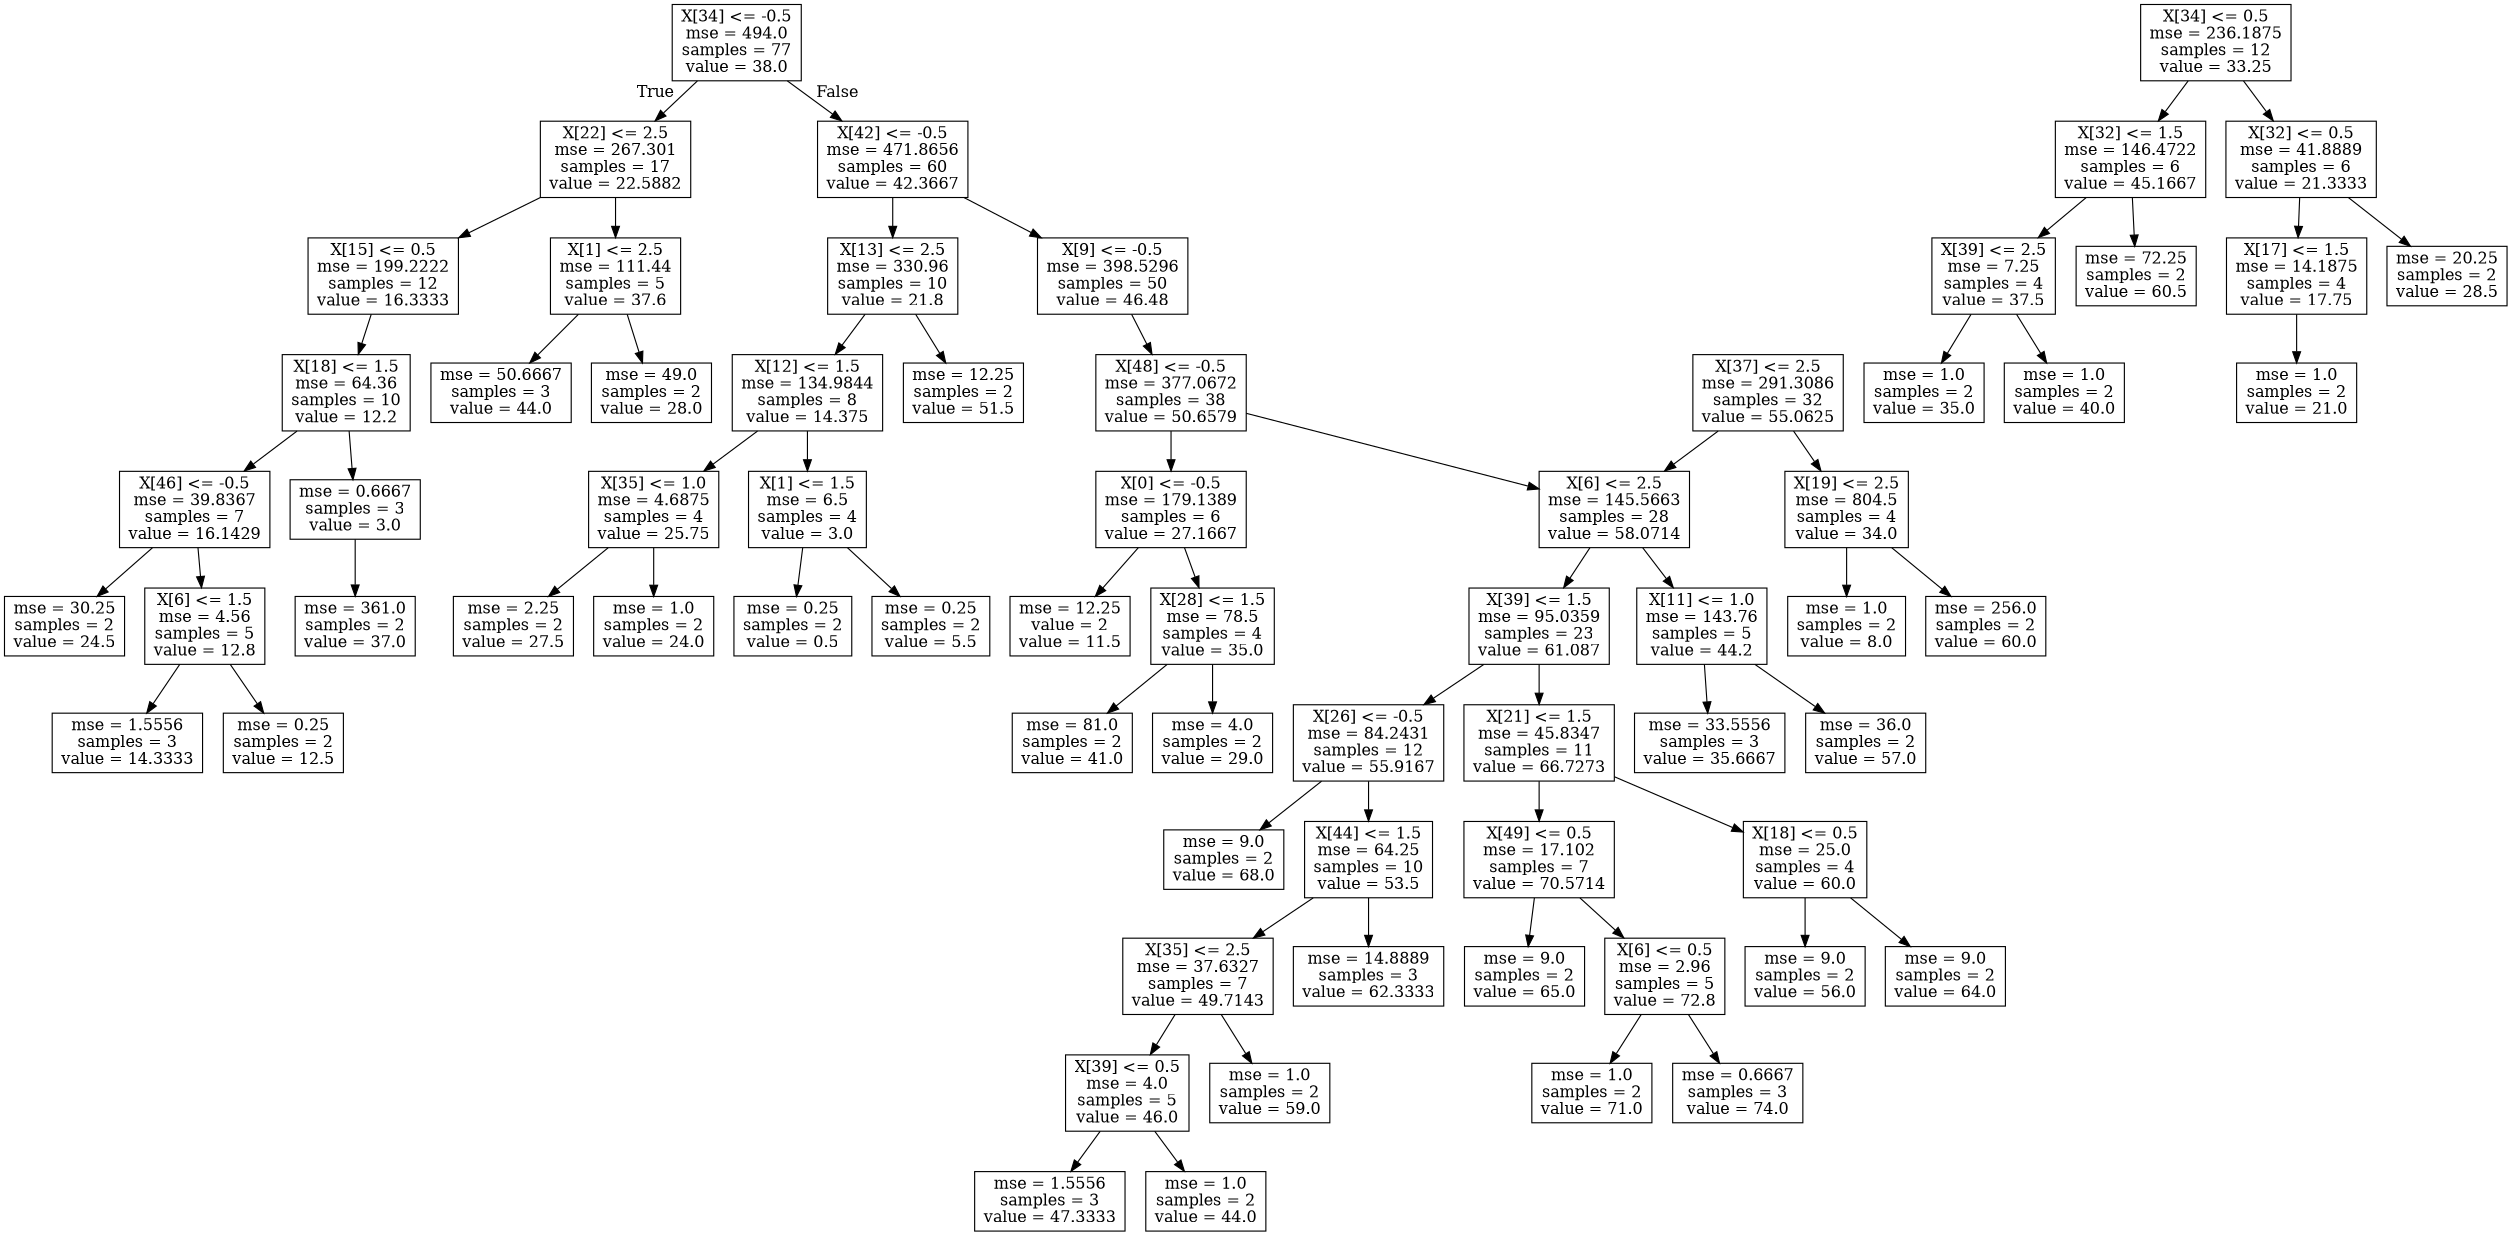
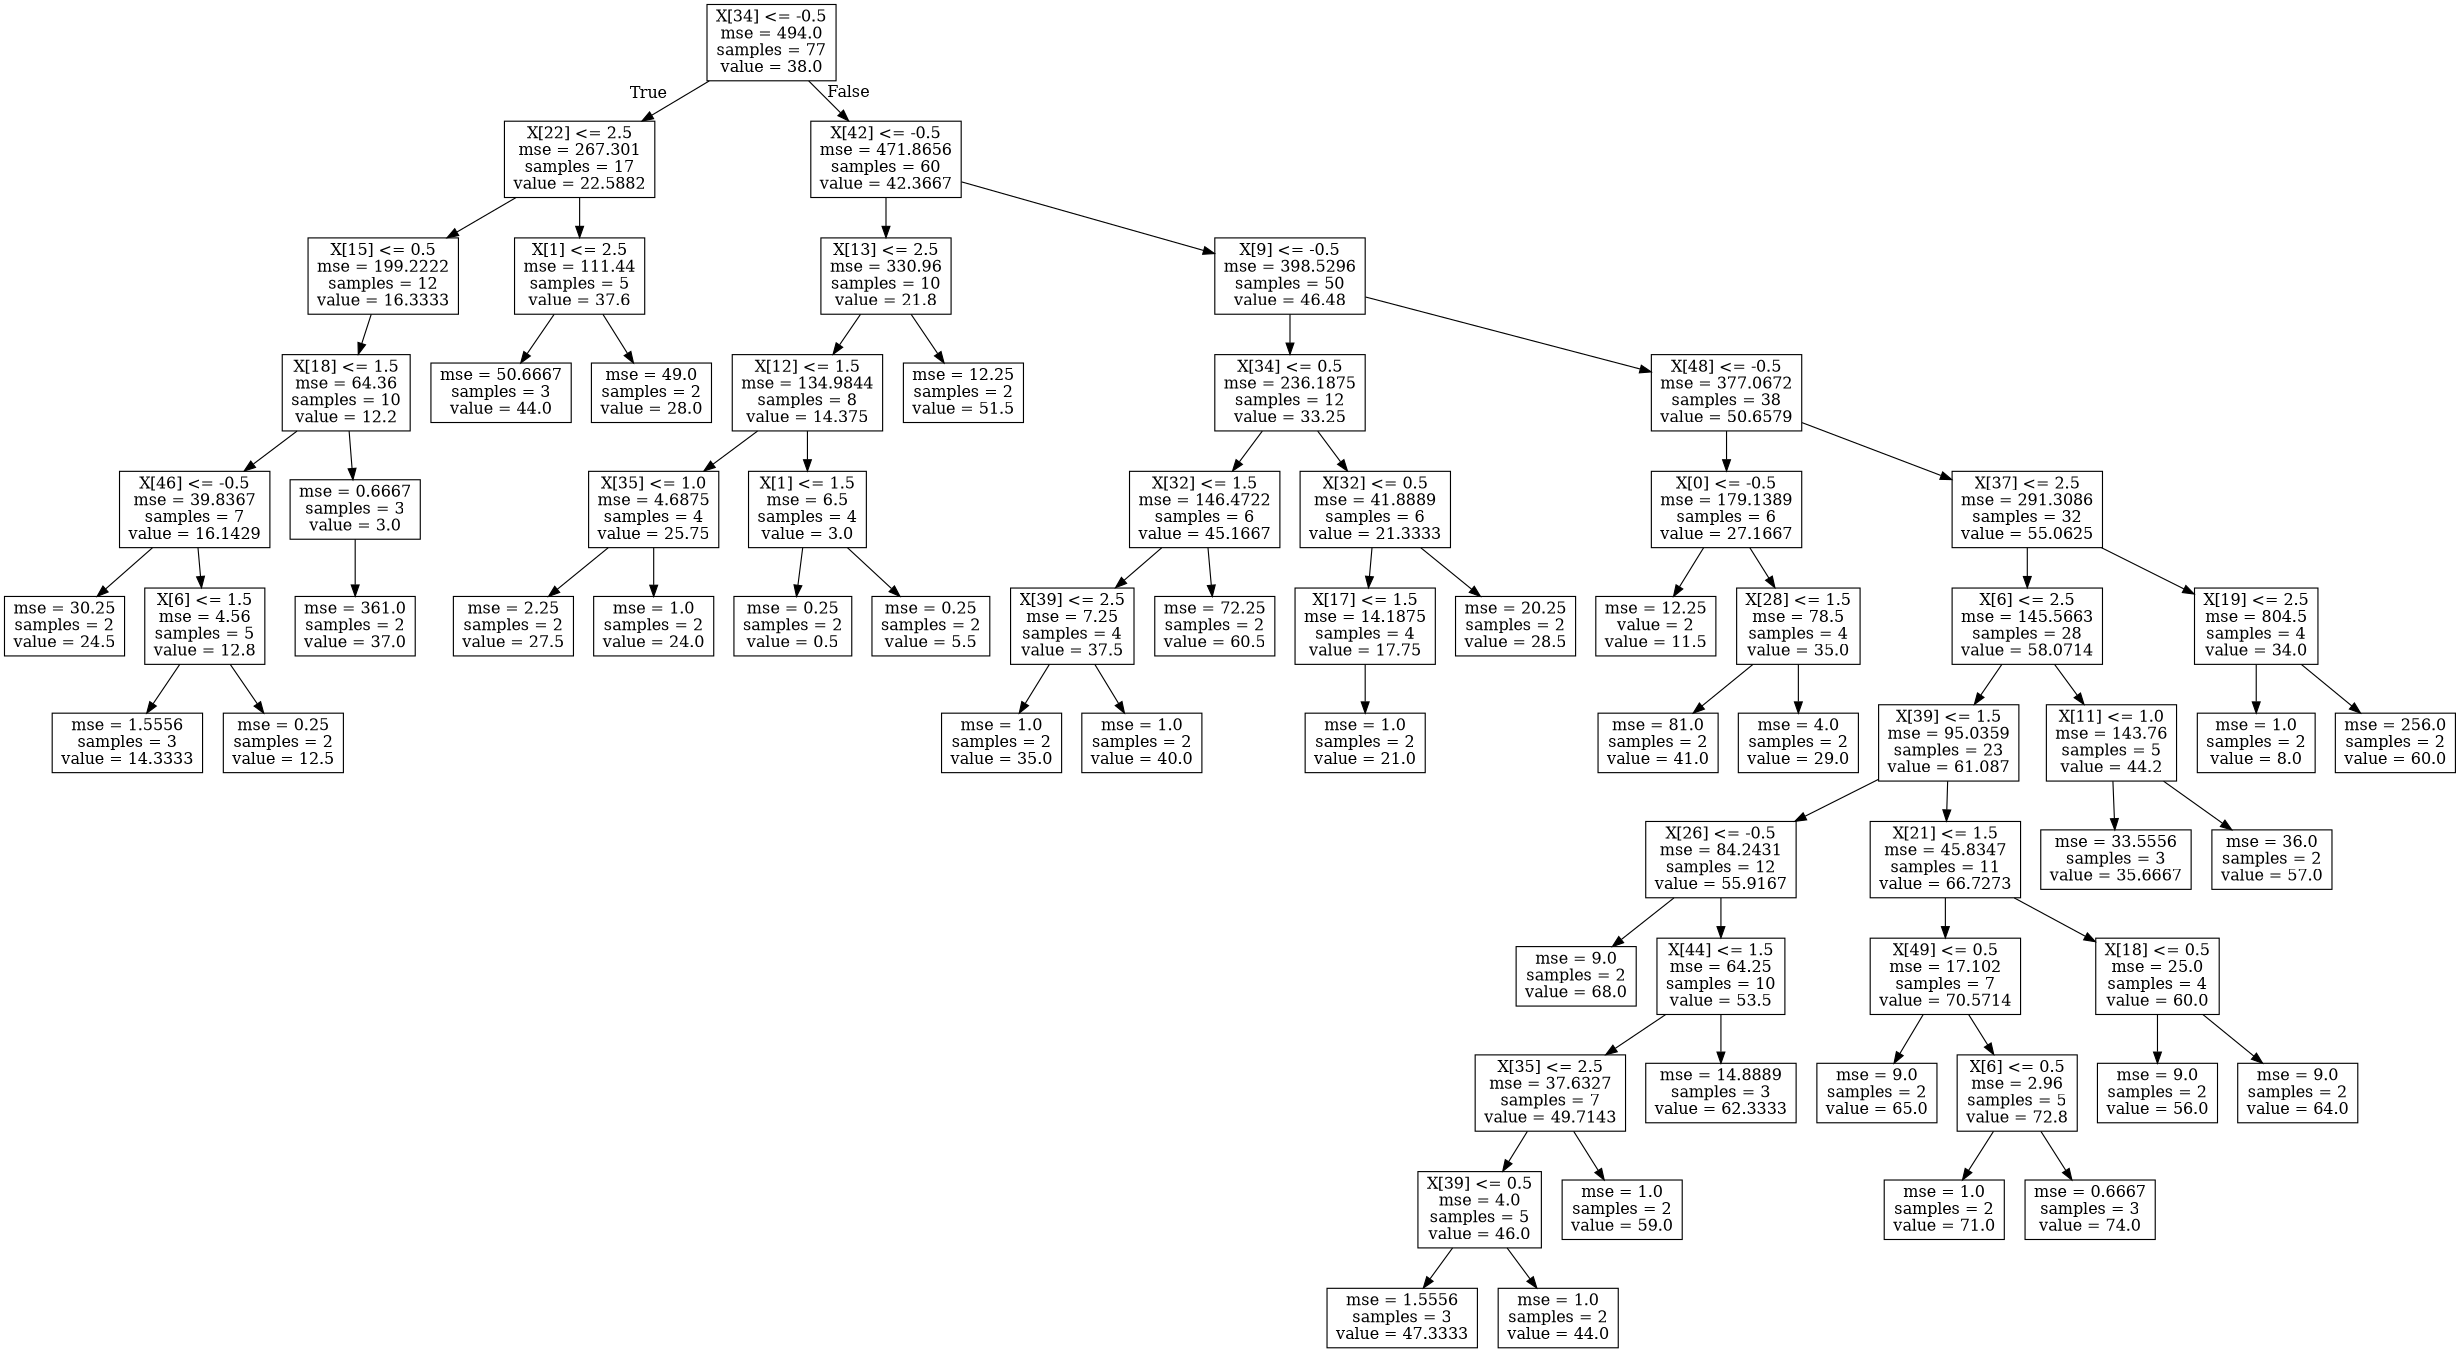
none -> (1290, 329)
(1387, 450) -> (1871, 449)
